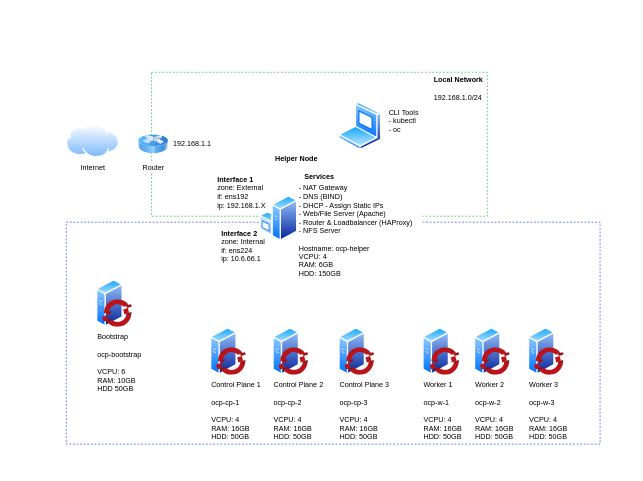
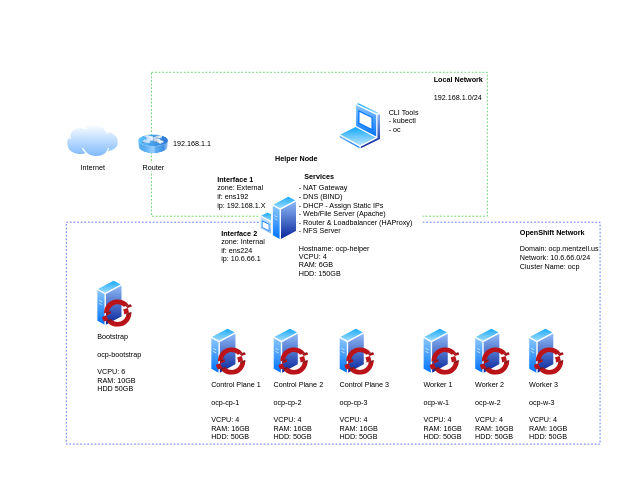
none -> (557, 249)
